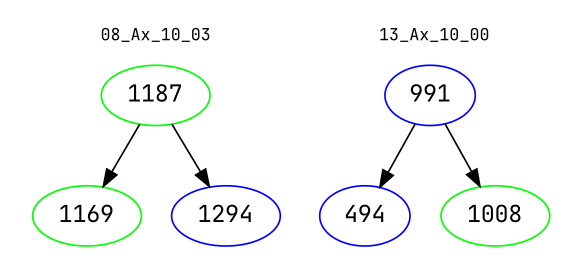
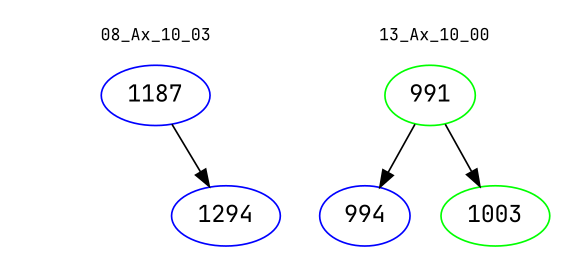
(156, 95) -> (156, 95)
(430, 95) -> (430, 95)
(87, 216) -> none
(365, 216) -> (365, 216)
(495, 216) -> (495, 216)
